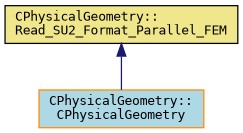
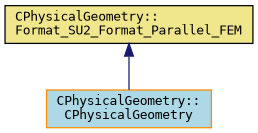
(121, 25) -> (129, 25)
